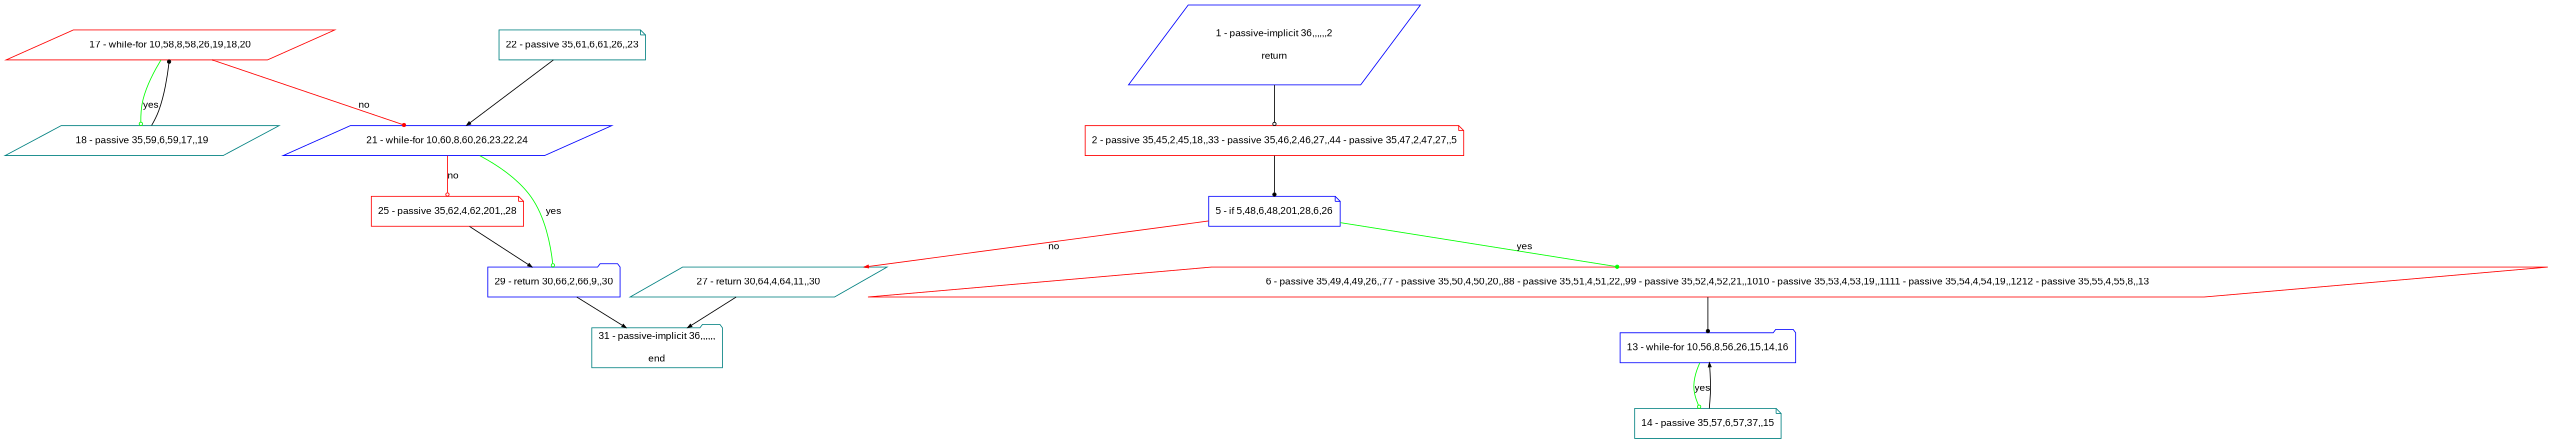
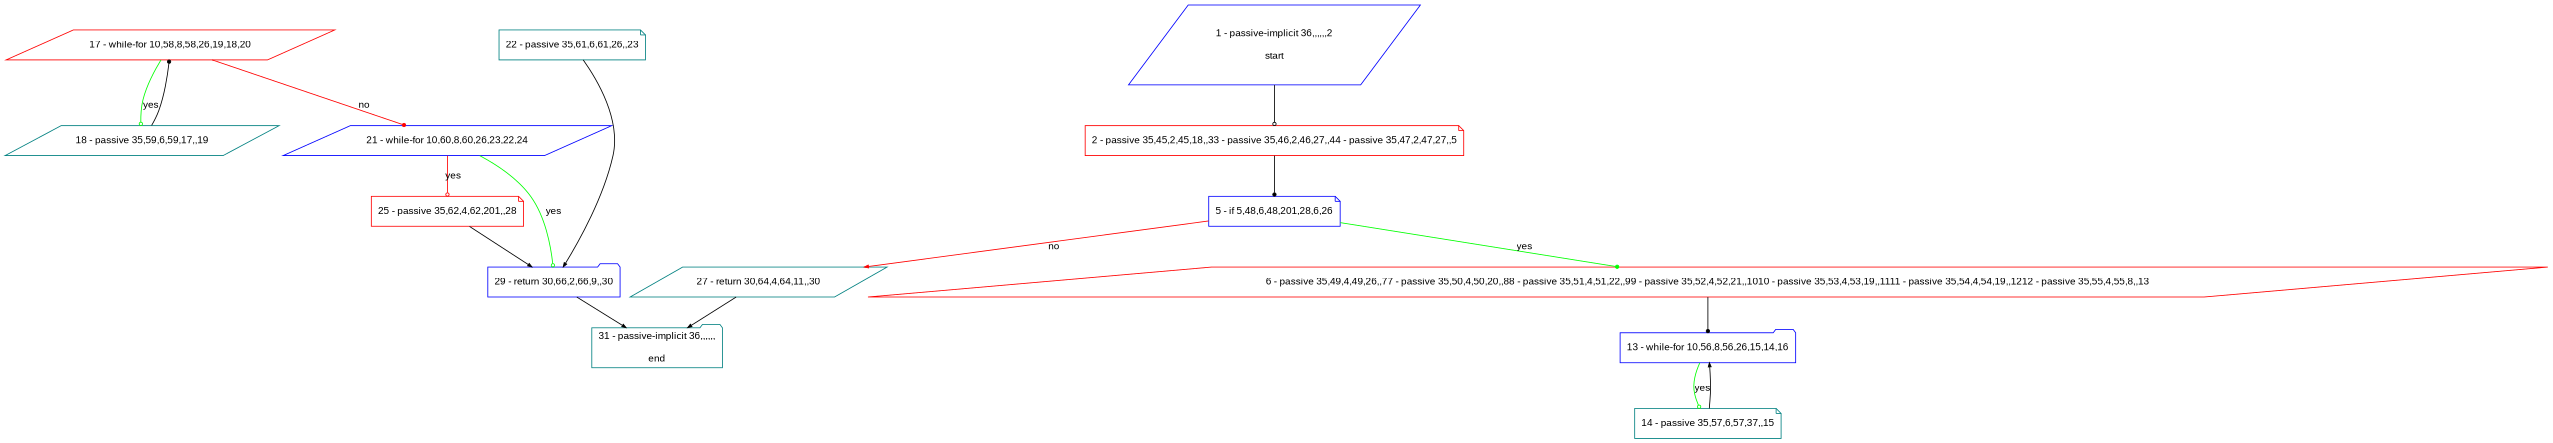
(1274, 45) -> (1274, 45)
(512, 91) -> (611, 163)
(453, 176) -> (453, 176)
